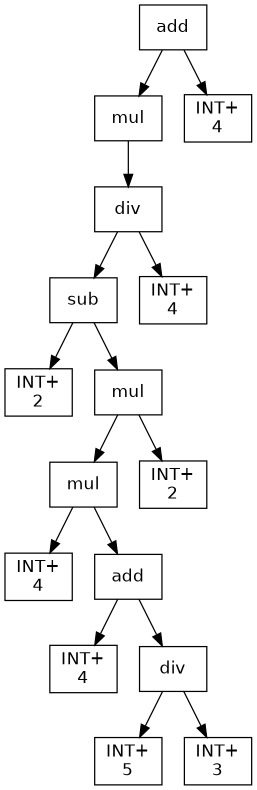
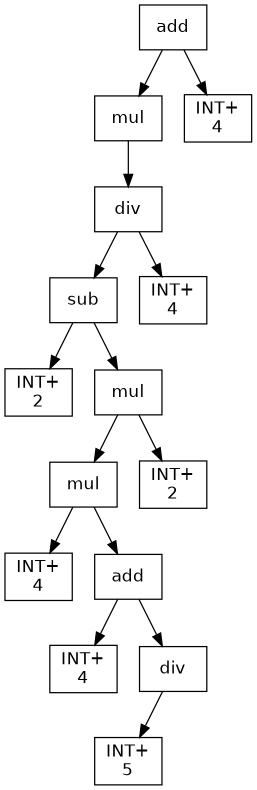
(218, 761) -> none
